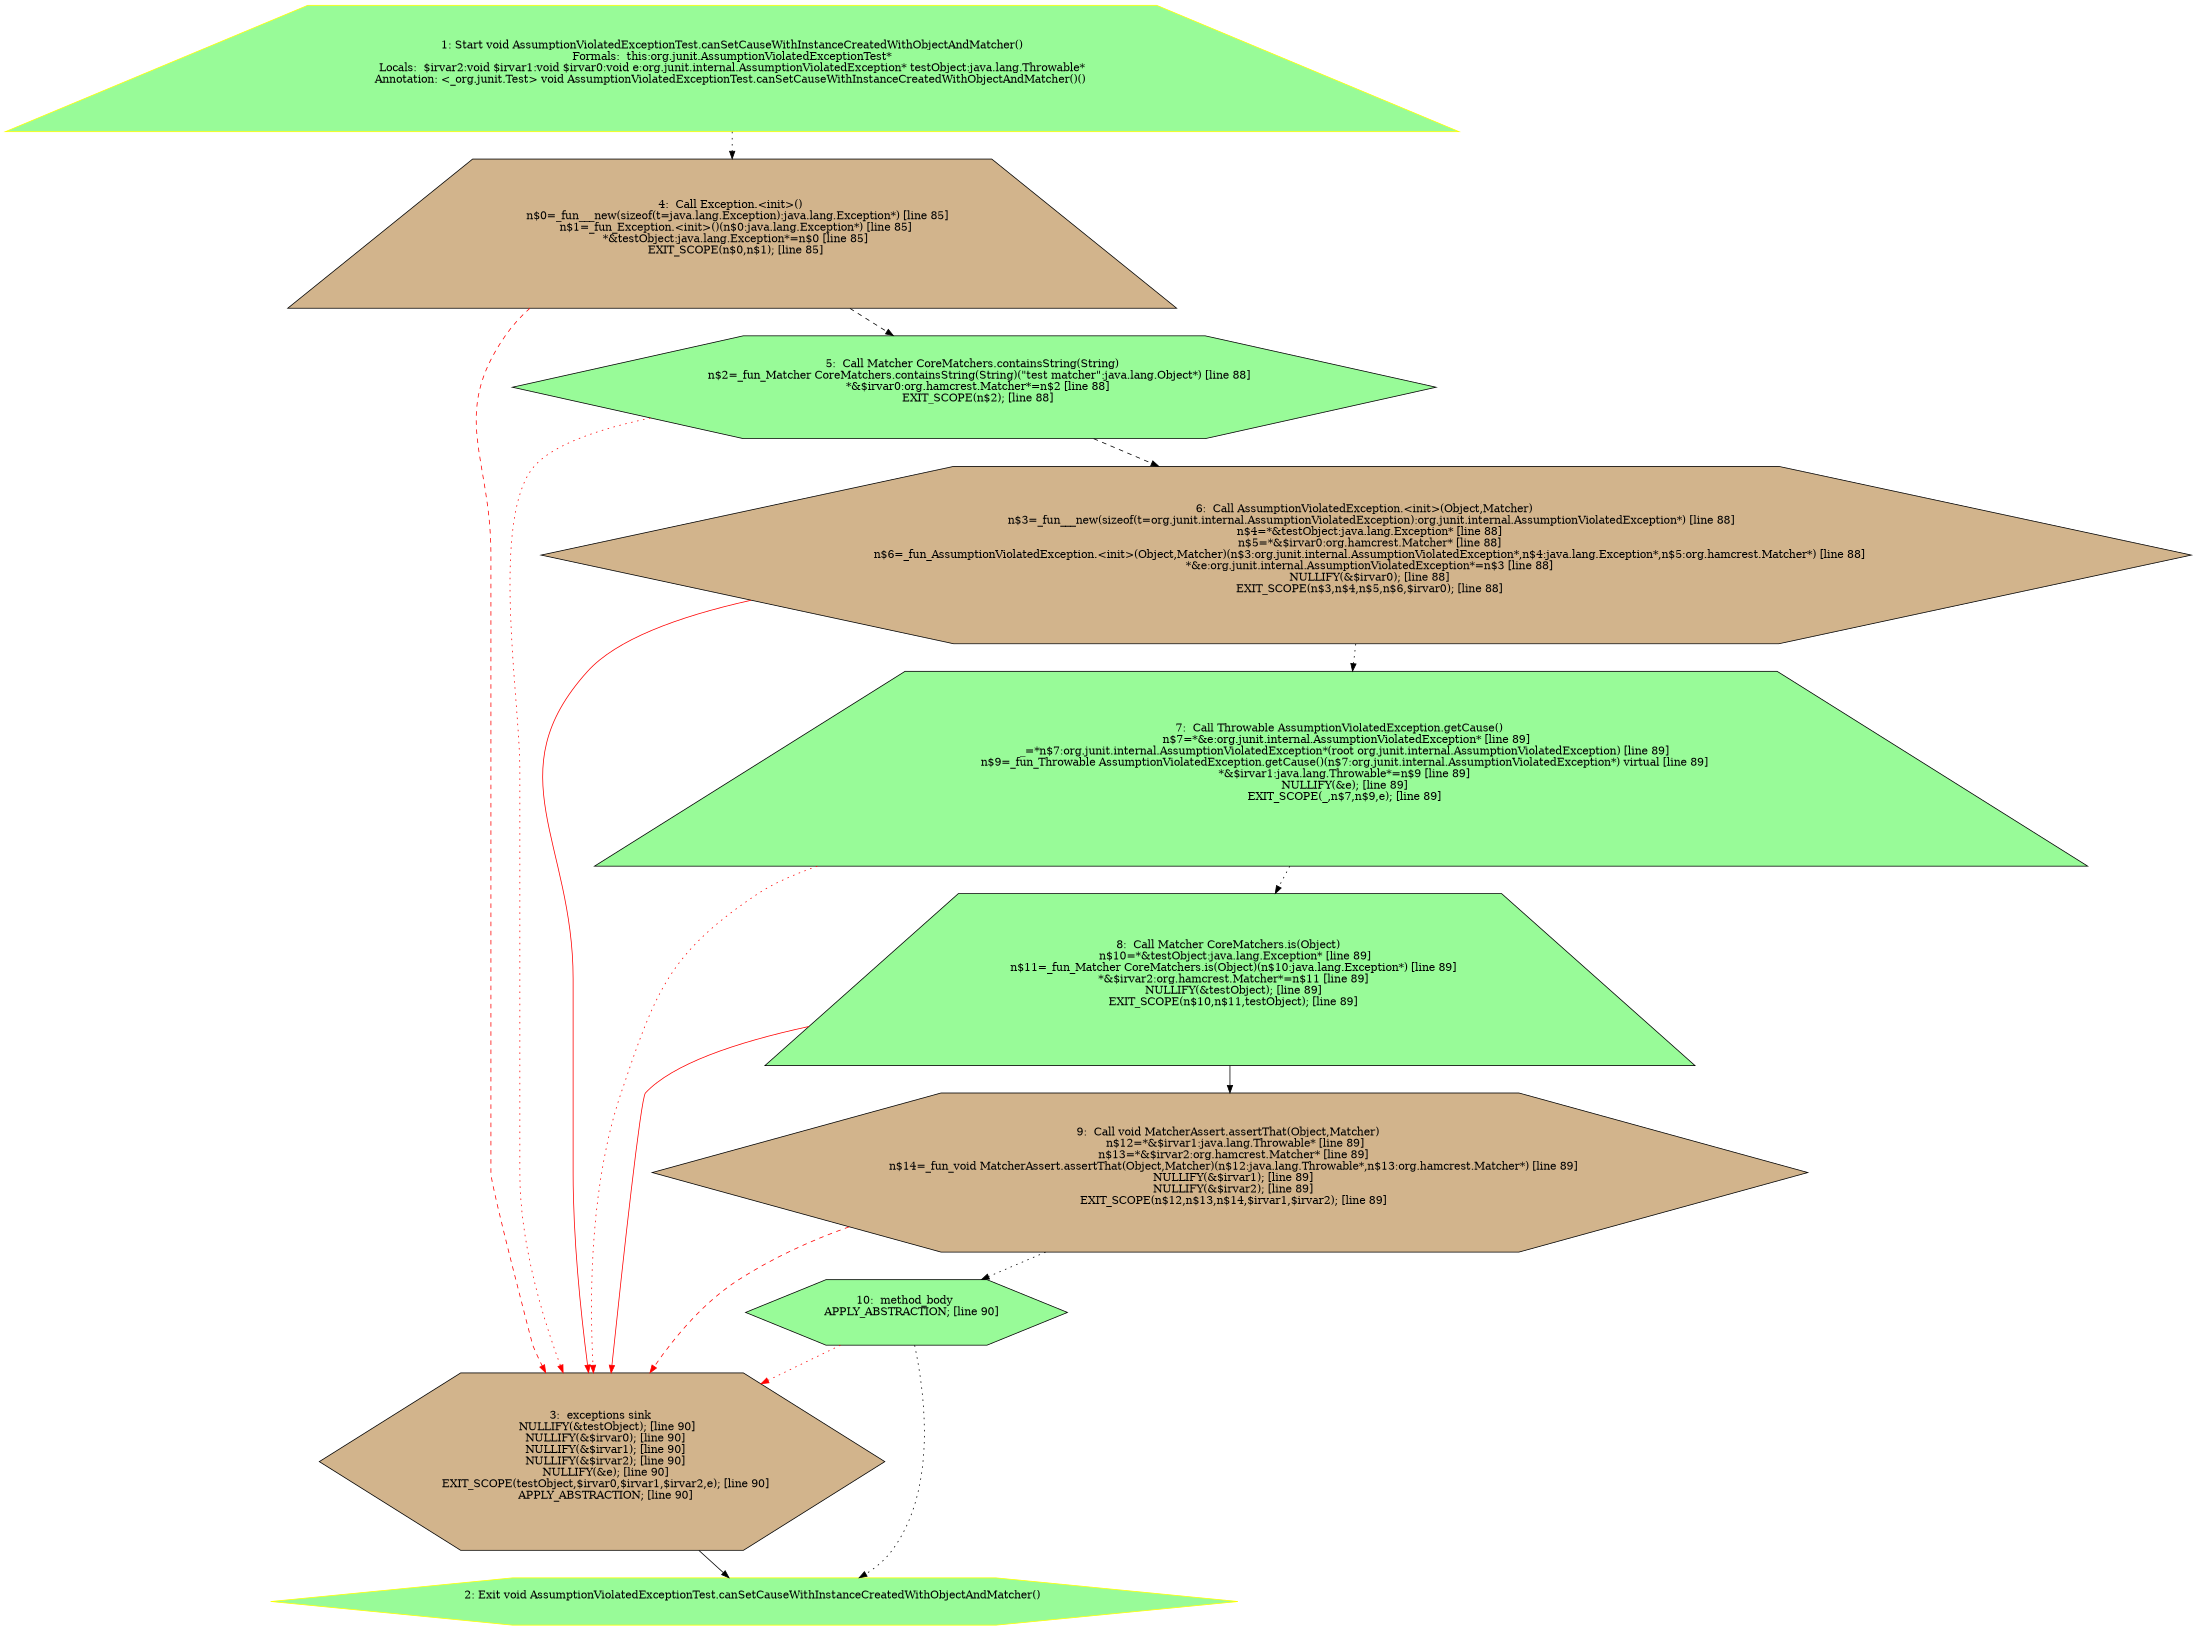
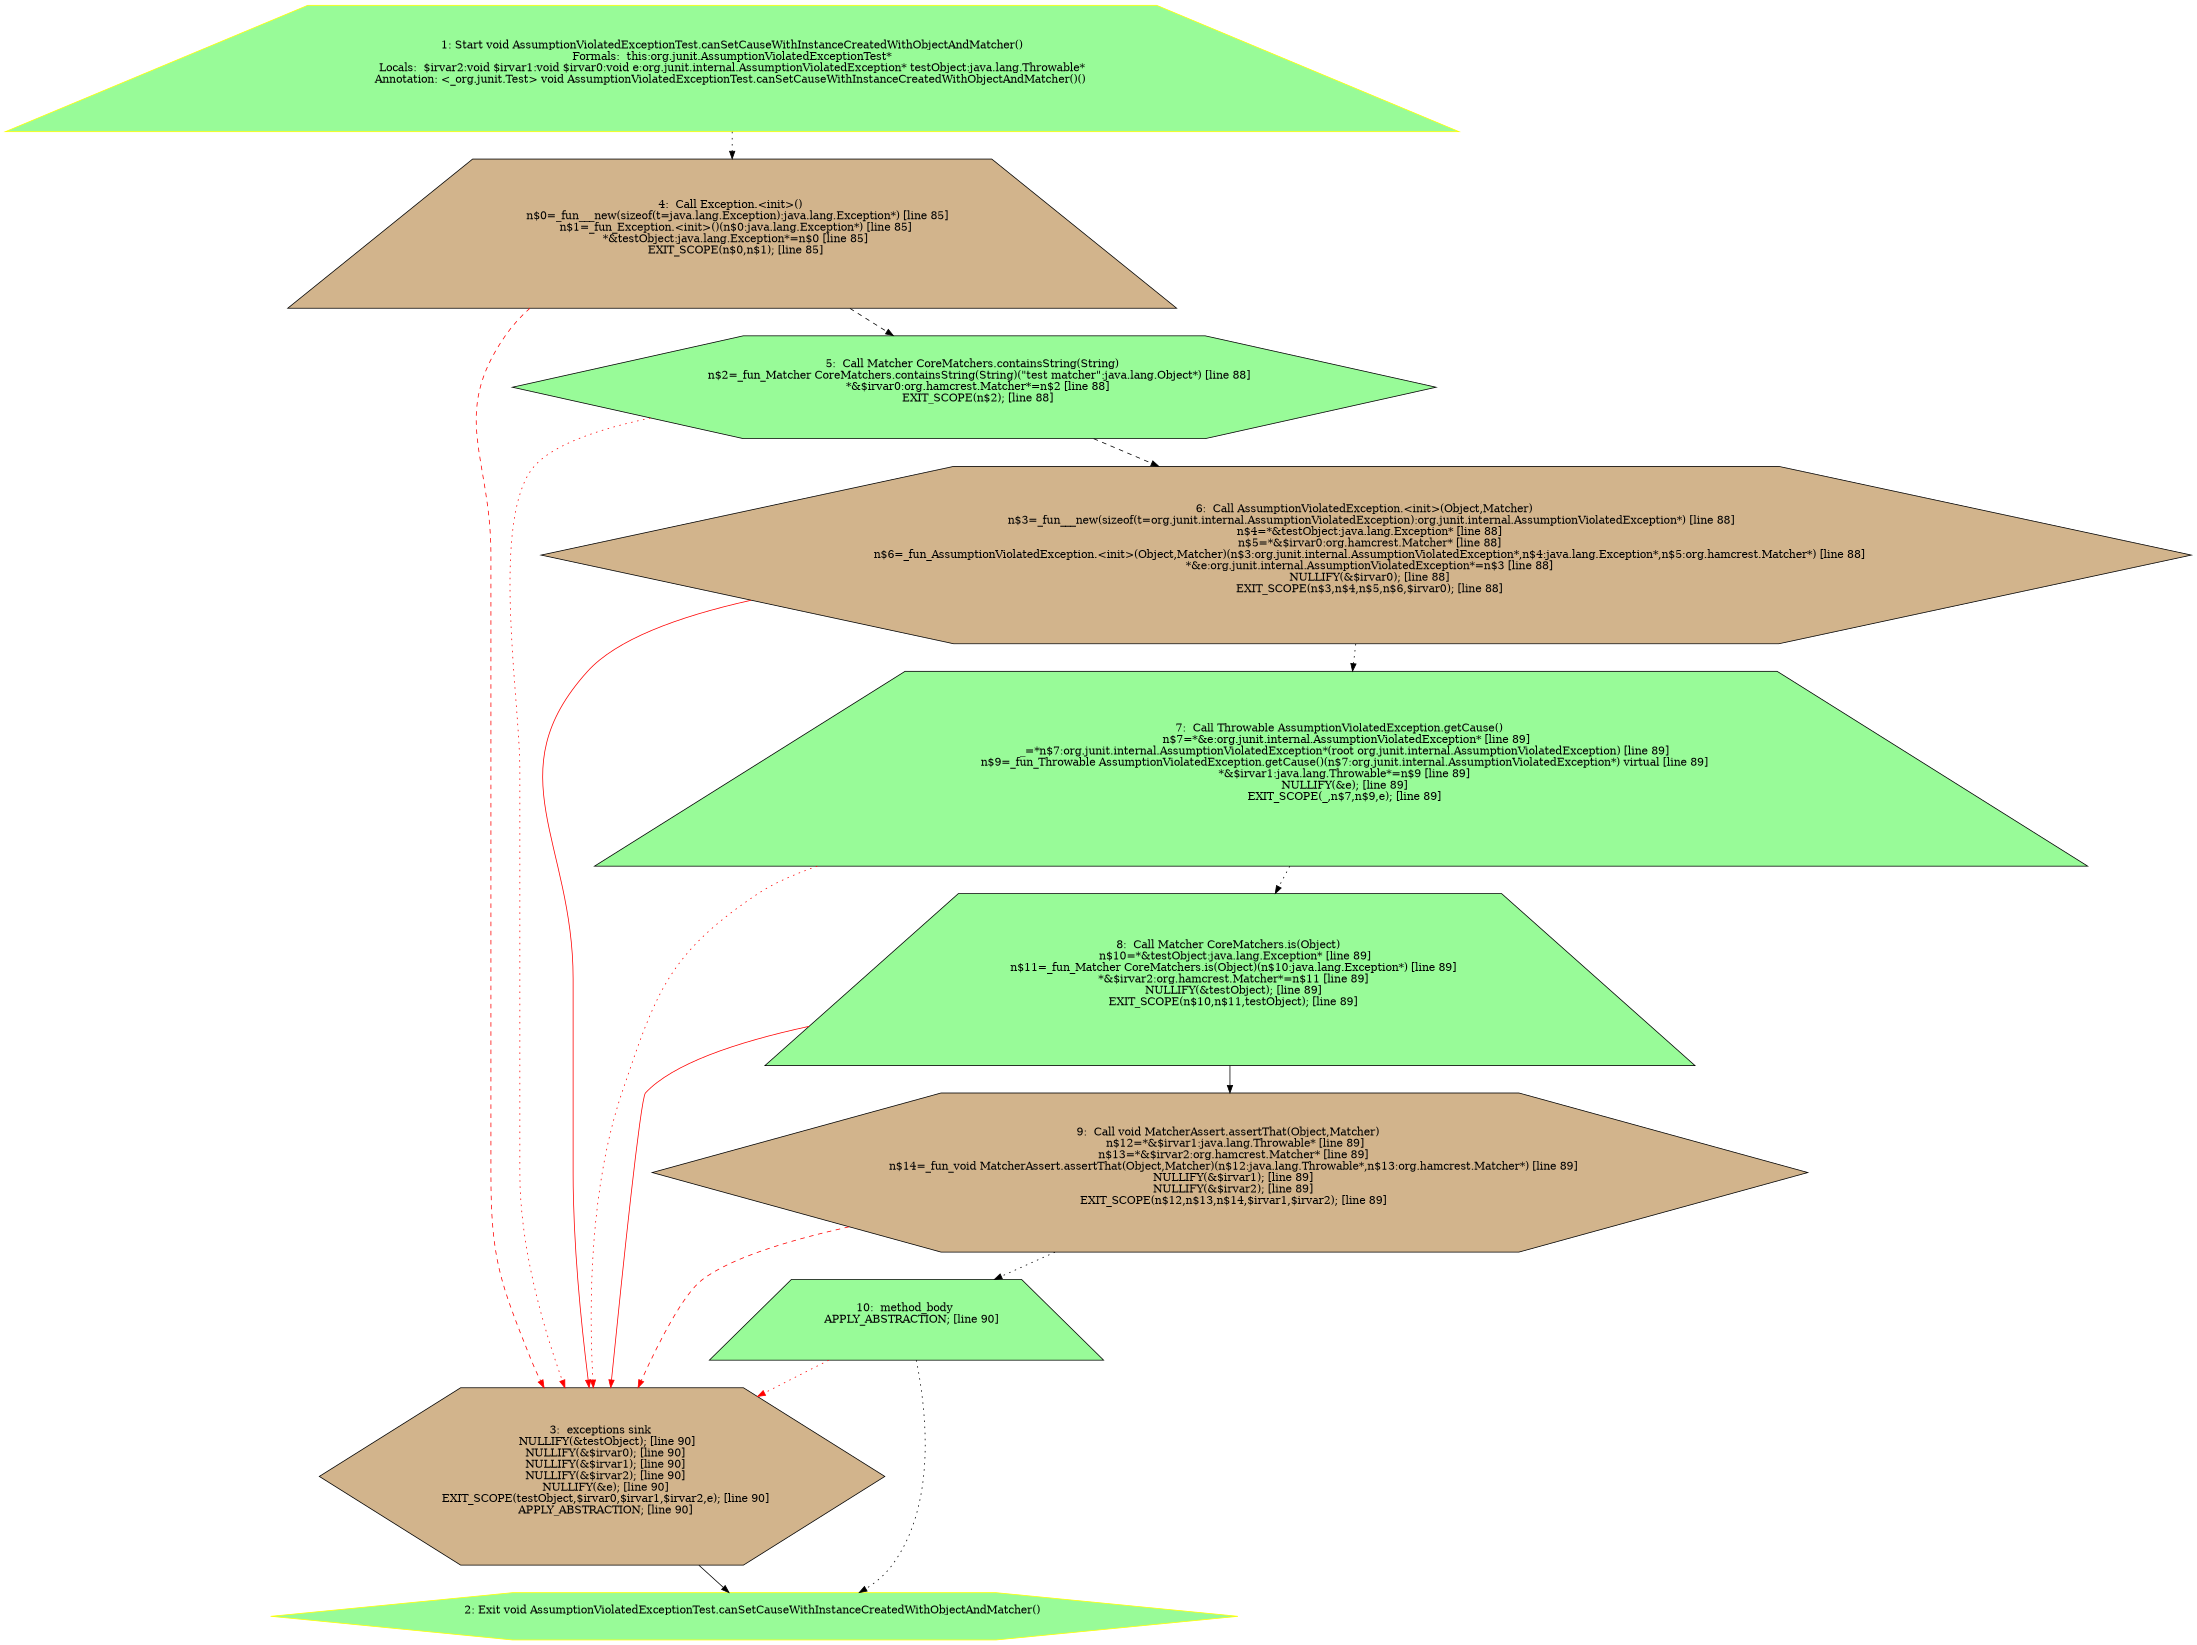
(906, 1312) -> (906, 1320)
